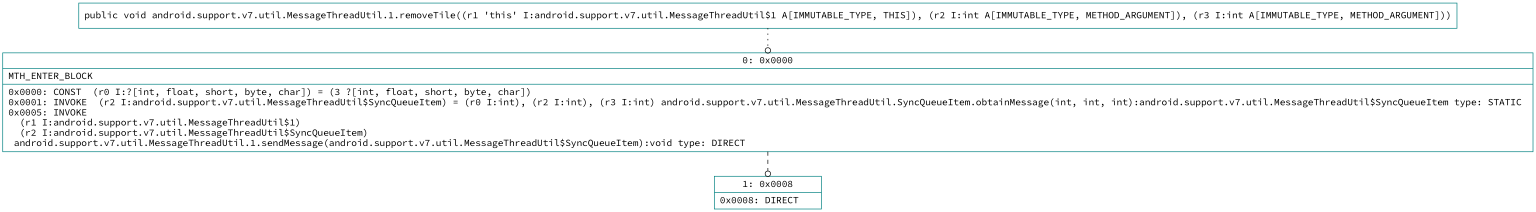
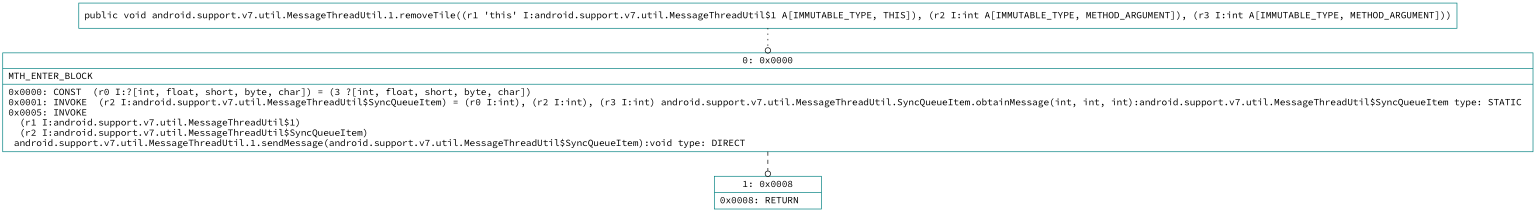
(768, 200) -> (768, 200)
